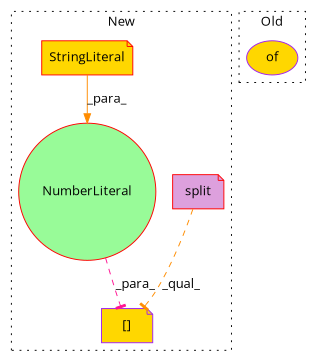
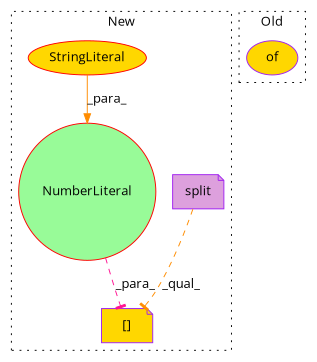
(87, 58) -> (87, 58)
(198, 192) -> (198, 192)
